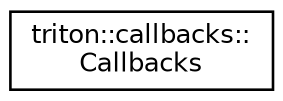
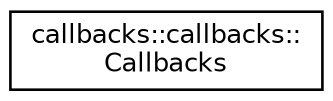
(142, 51) -> (166, 51)
